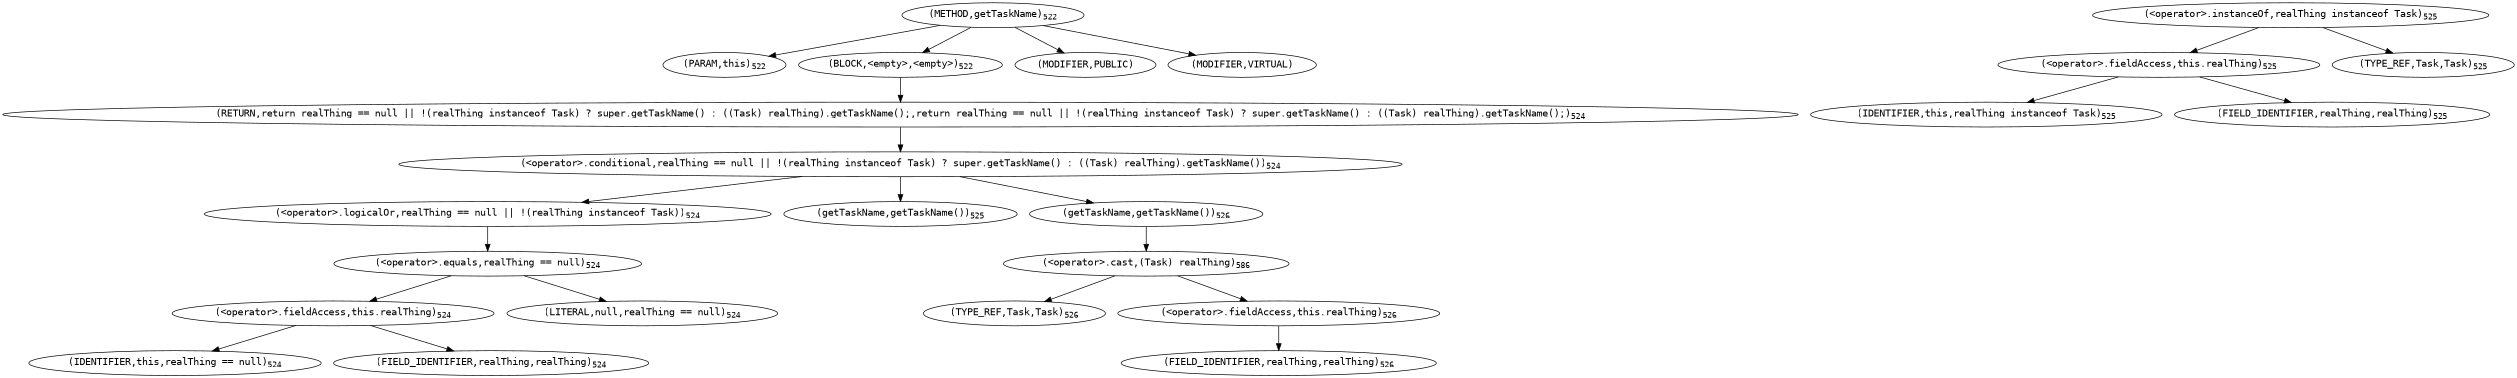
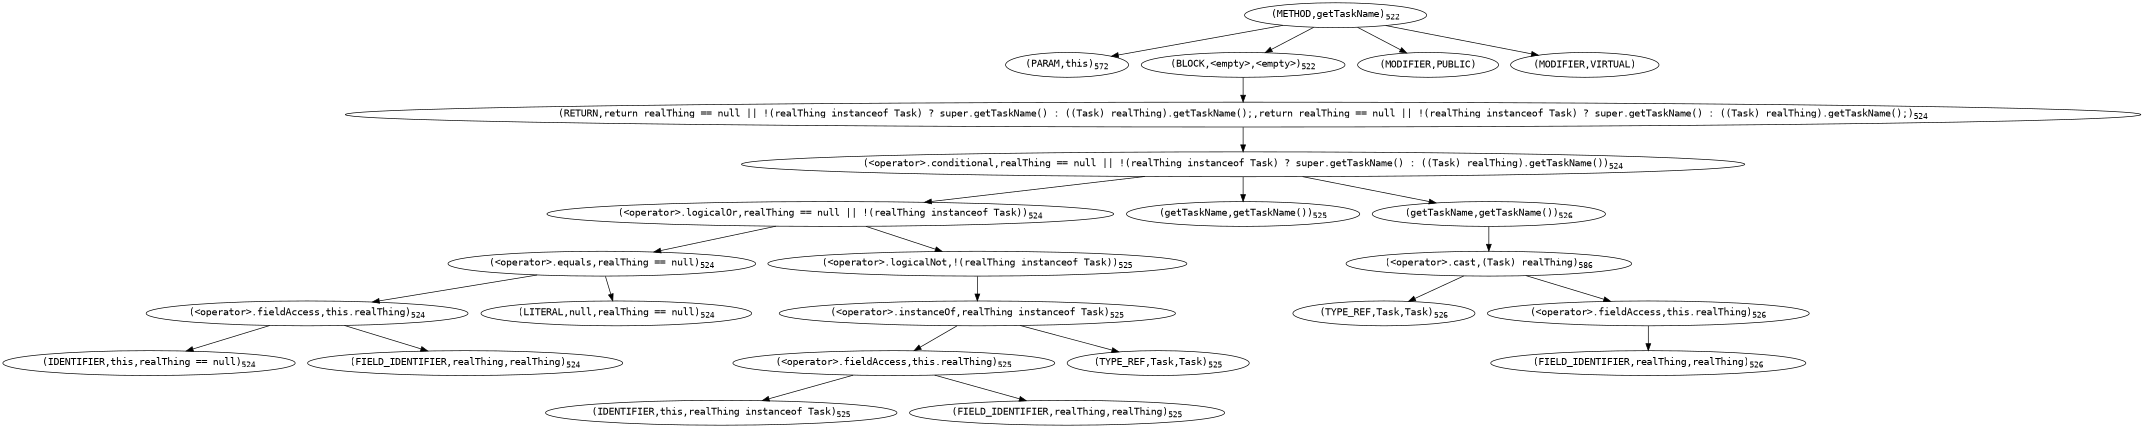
(759, 64) -> (1102, 64)
none -> (977, 264)
